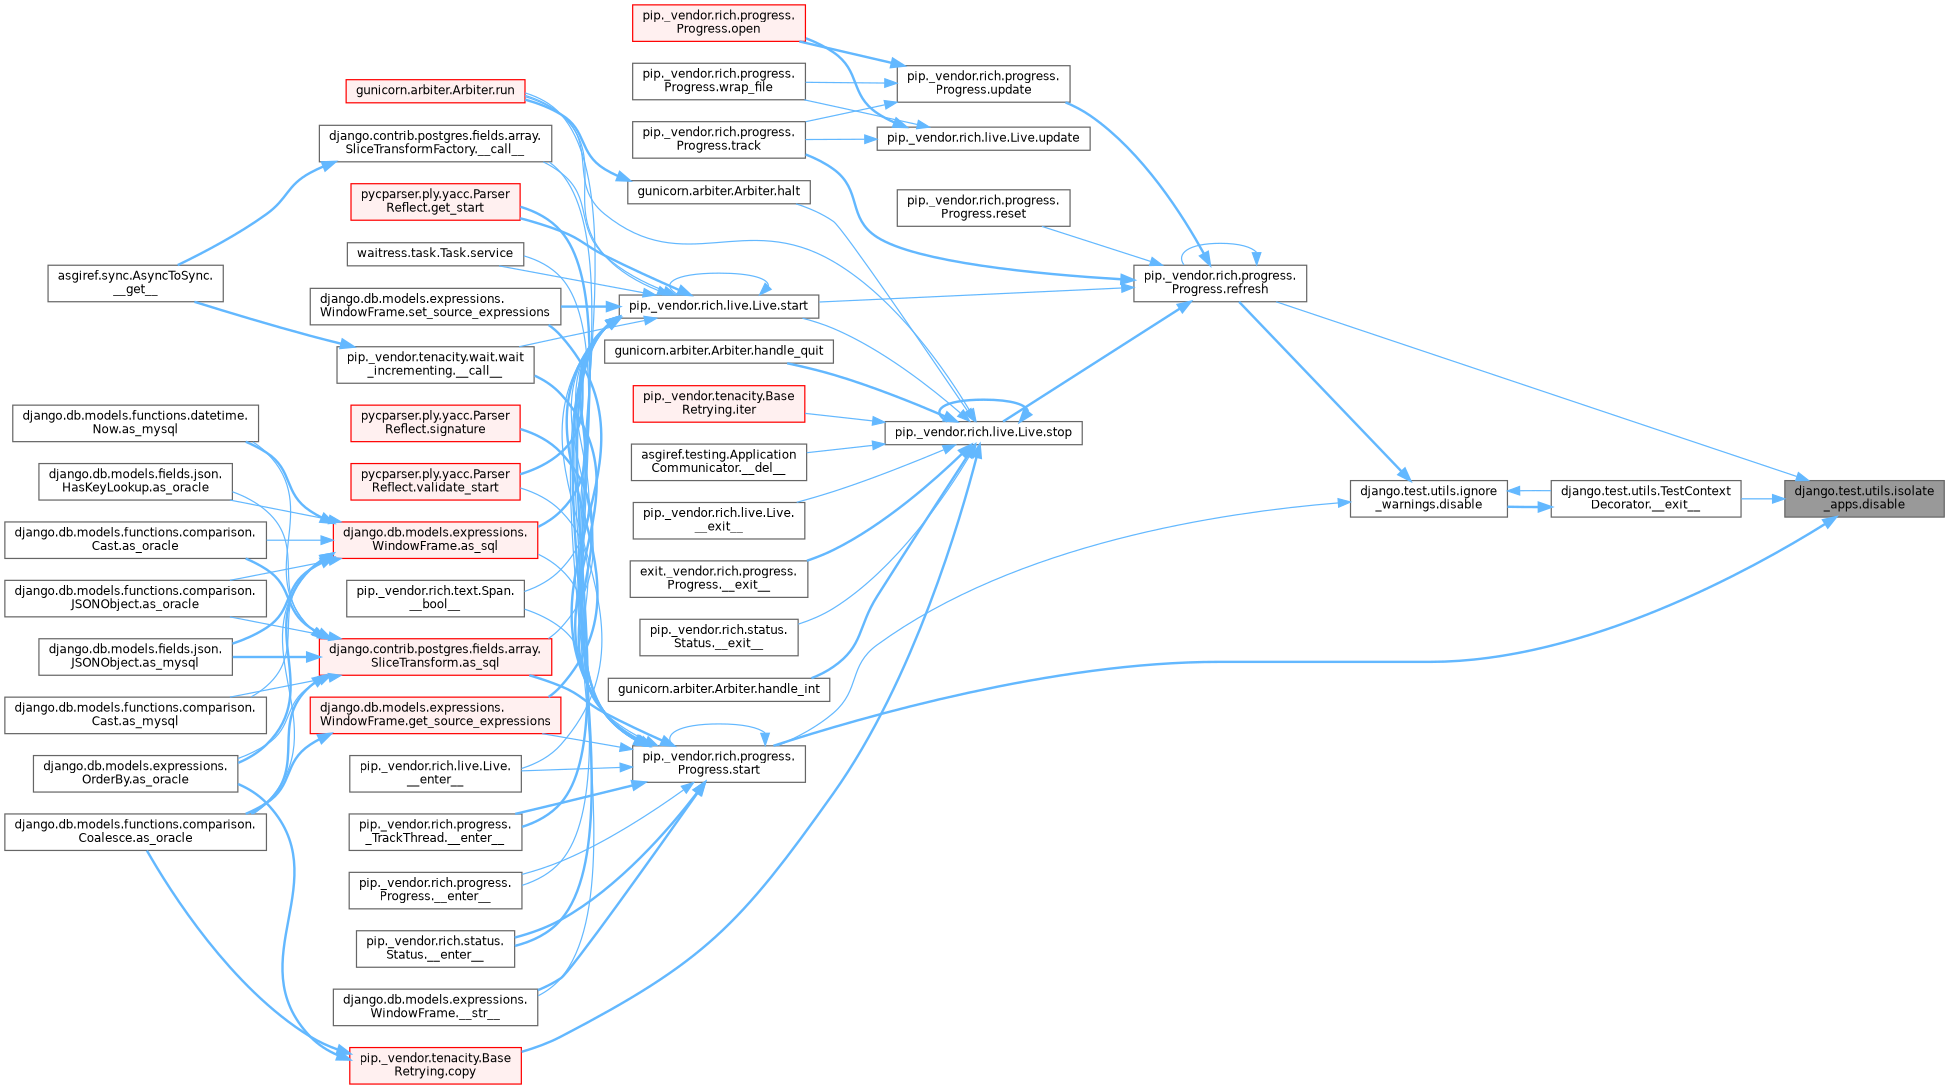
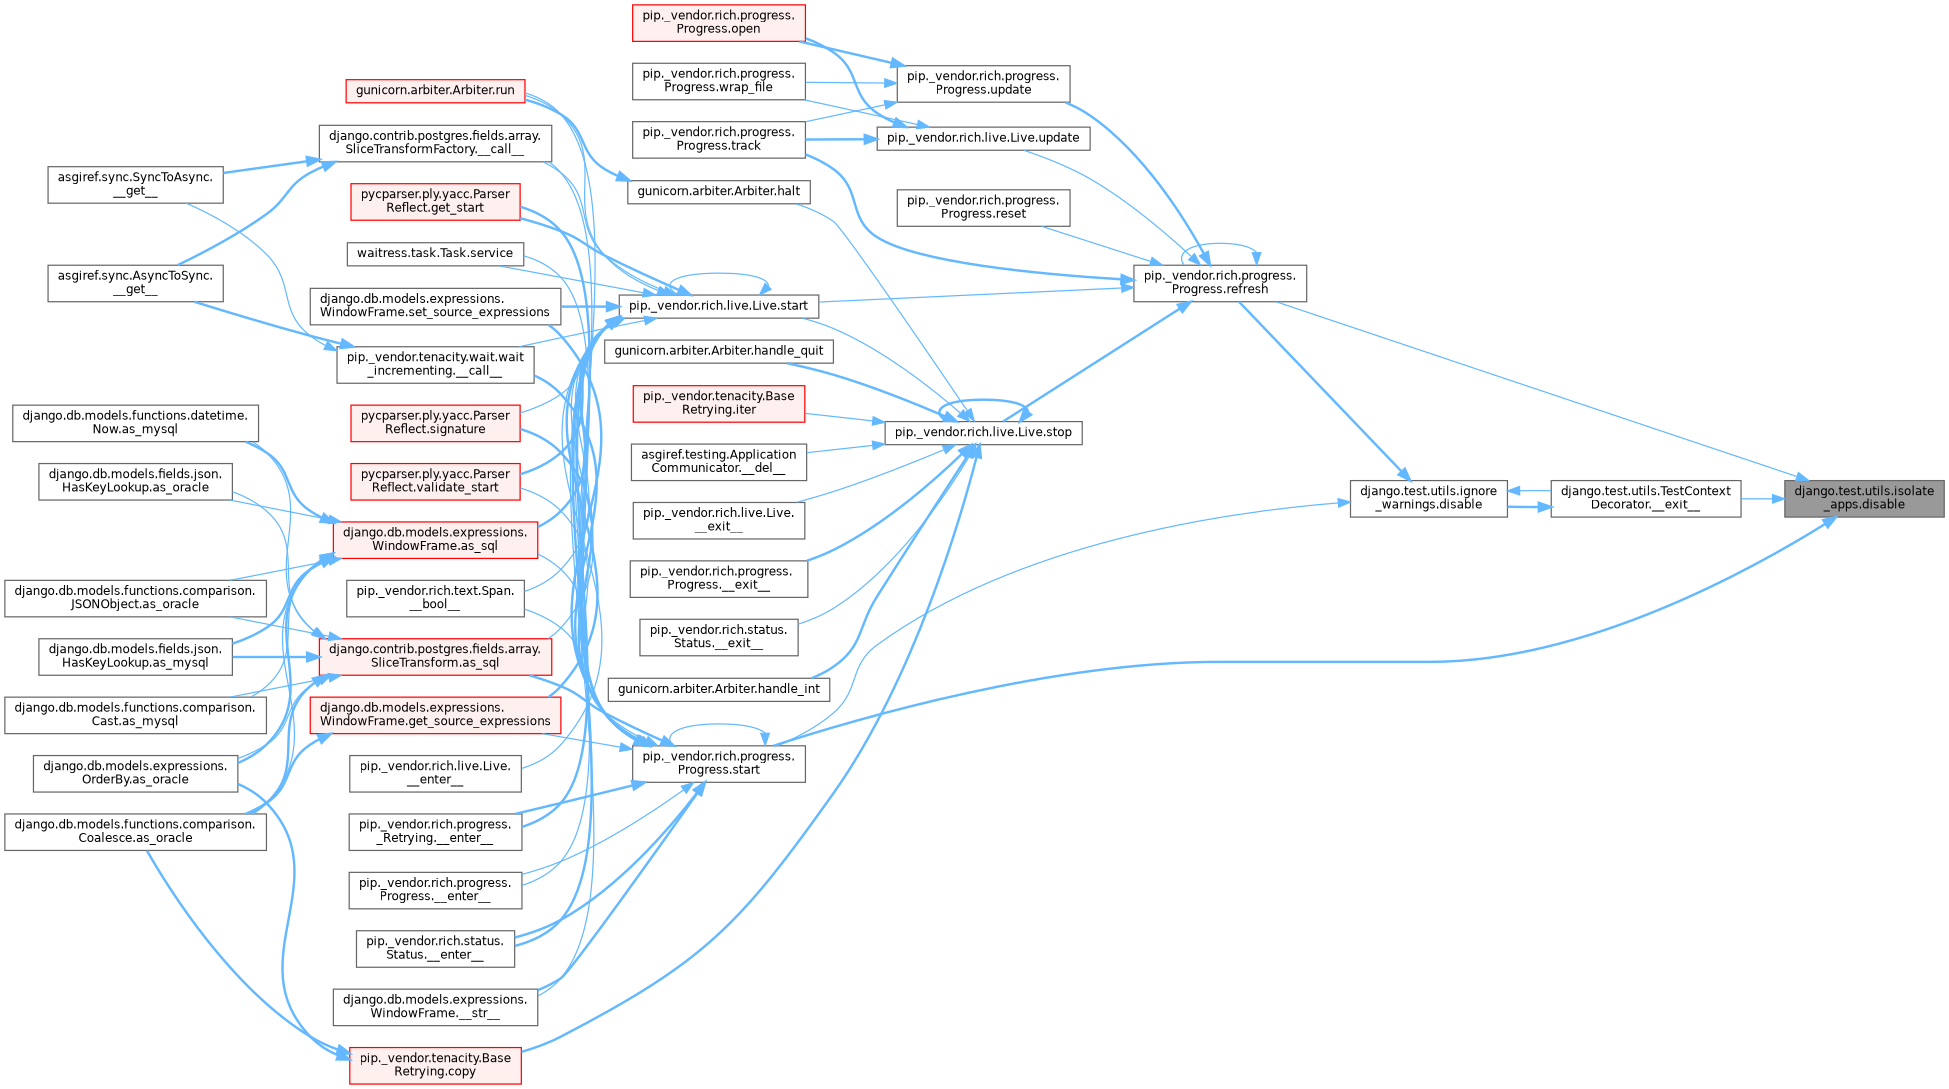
(835, 139) -> (835, 139)
none -> (136, 185)
none -> (1114, 194)
(743, 241) -> none
none -> (554, 398)
(136, 540) -> none
(719, 579) -> (719, 579)
(136, 657) -> (136, 657)
(568, 769) -> none
(436, 832) -> (436, 832)
